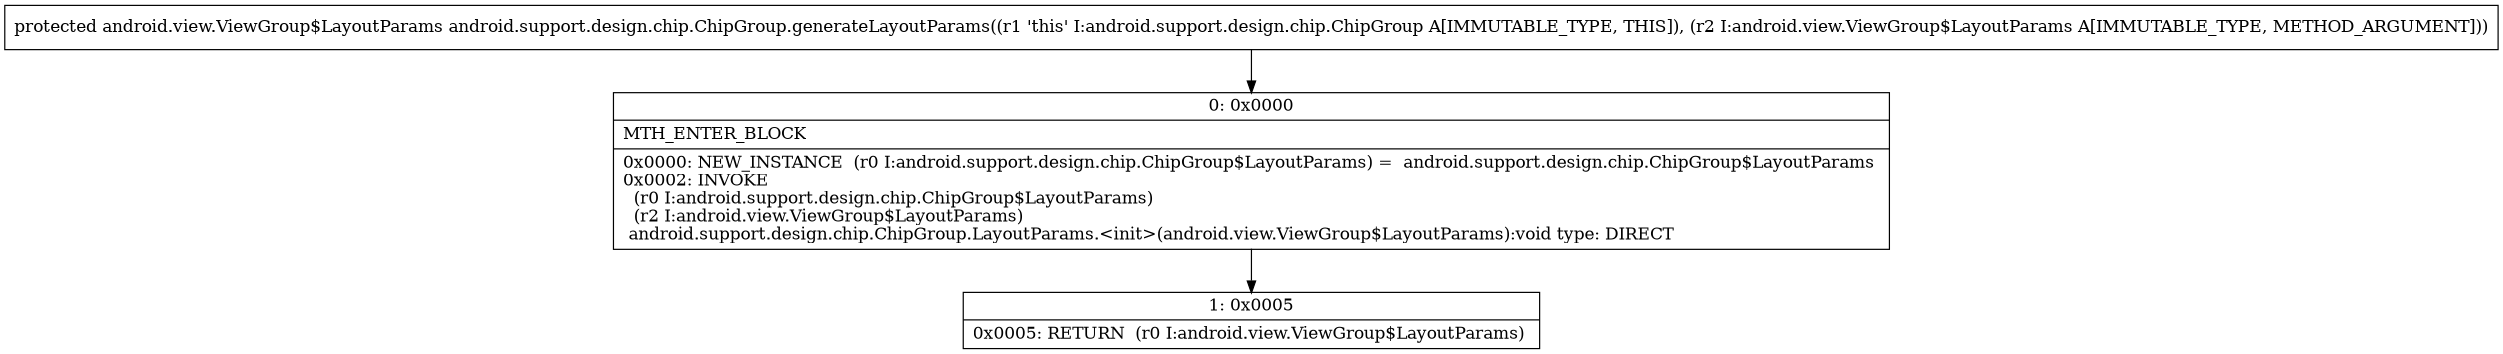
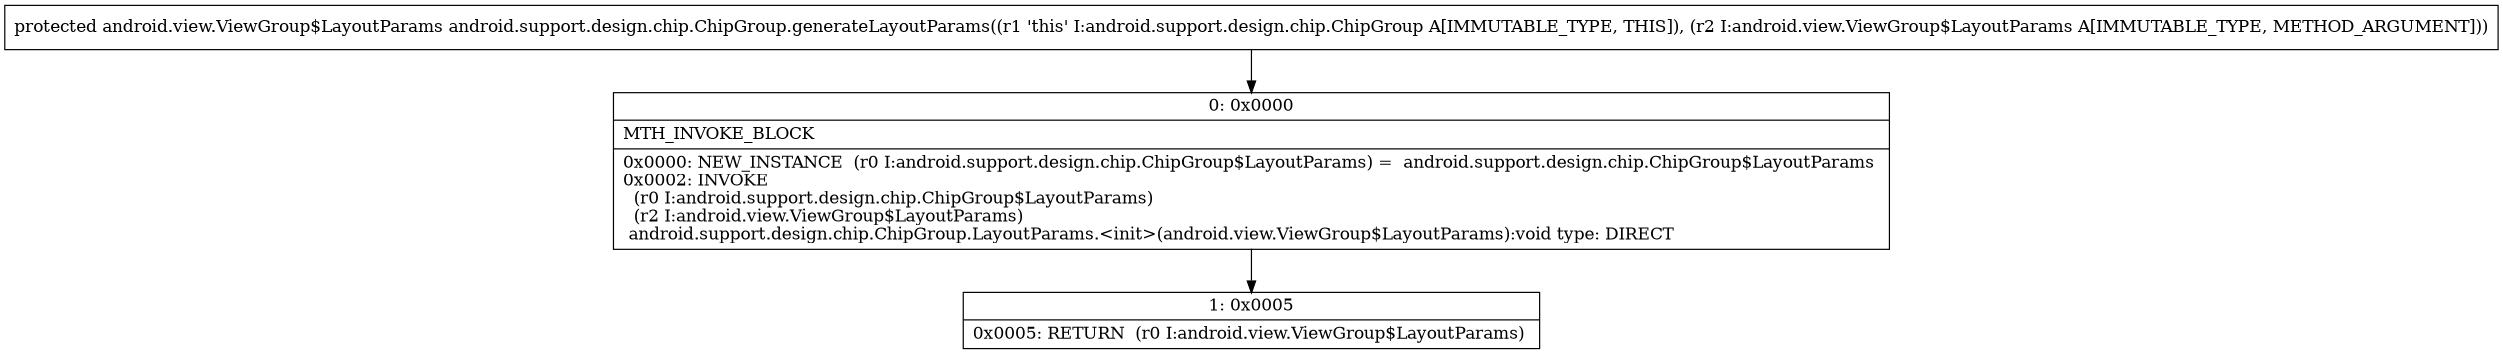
(715, 134) -> (719, 134)
